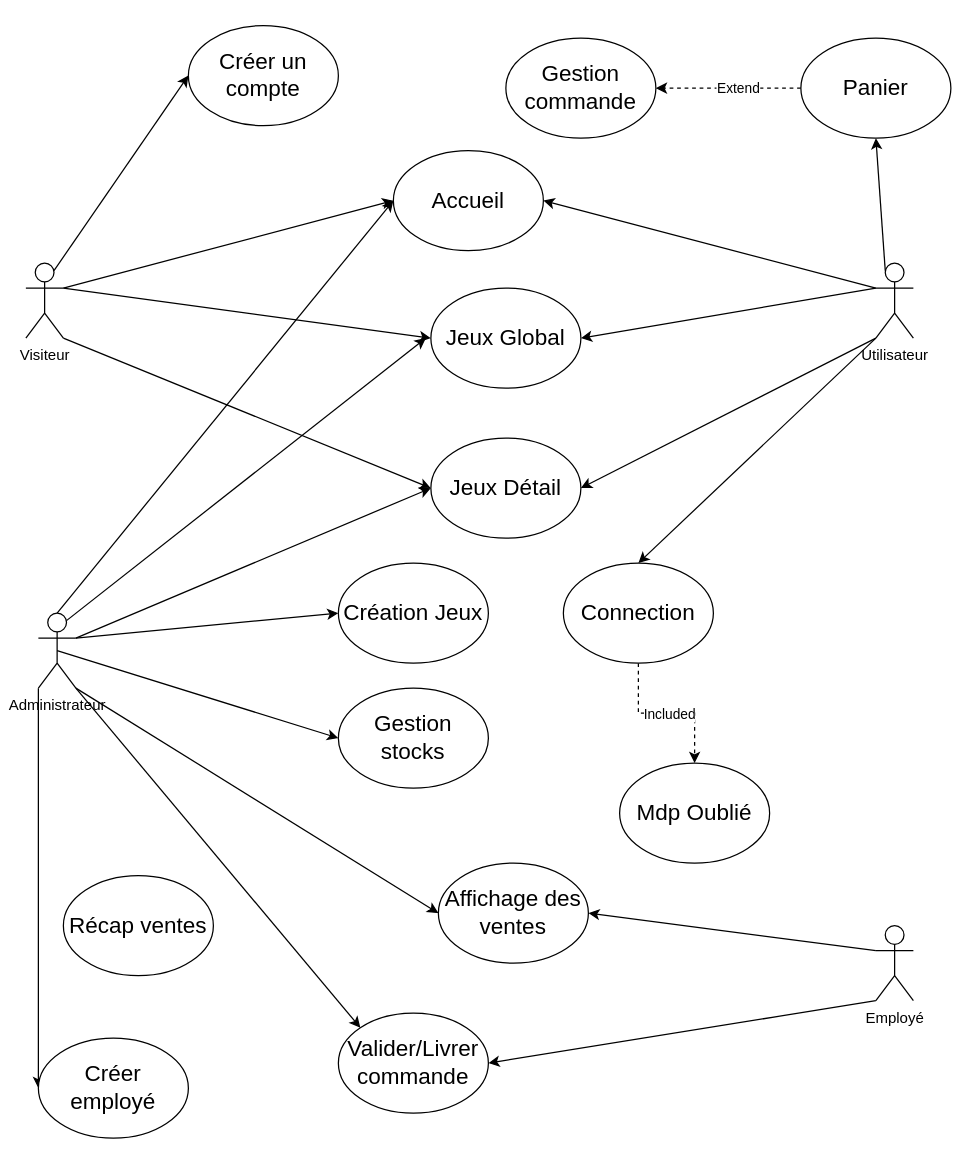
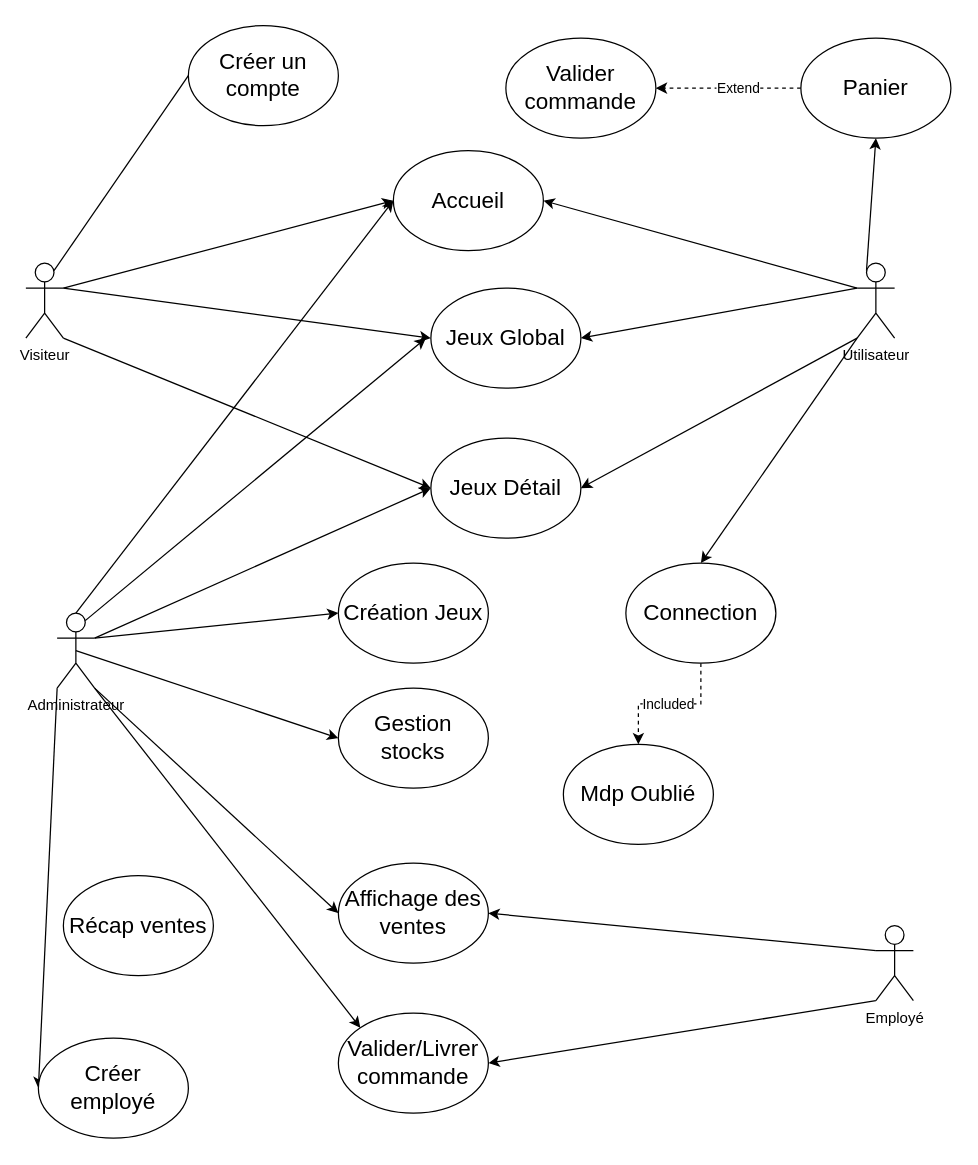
(182, 84) -> (185, 81)
(581, 88) -> (581, 88)
(894, 301) -> (876, 301)
(638, 613) -> (701, 613)
(57, 651) -> (76, 651)
(694, 813) -> (638, 794)
(513, 913) -> (413, 913)
